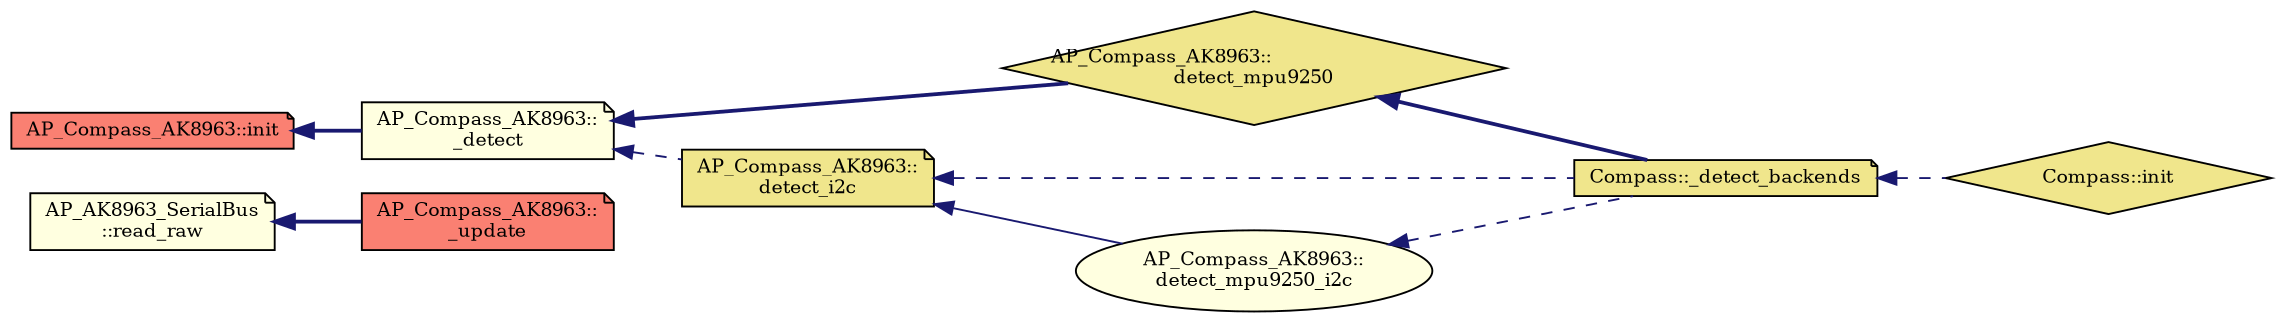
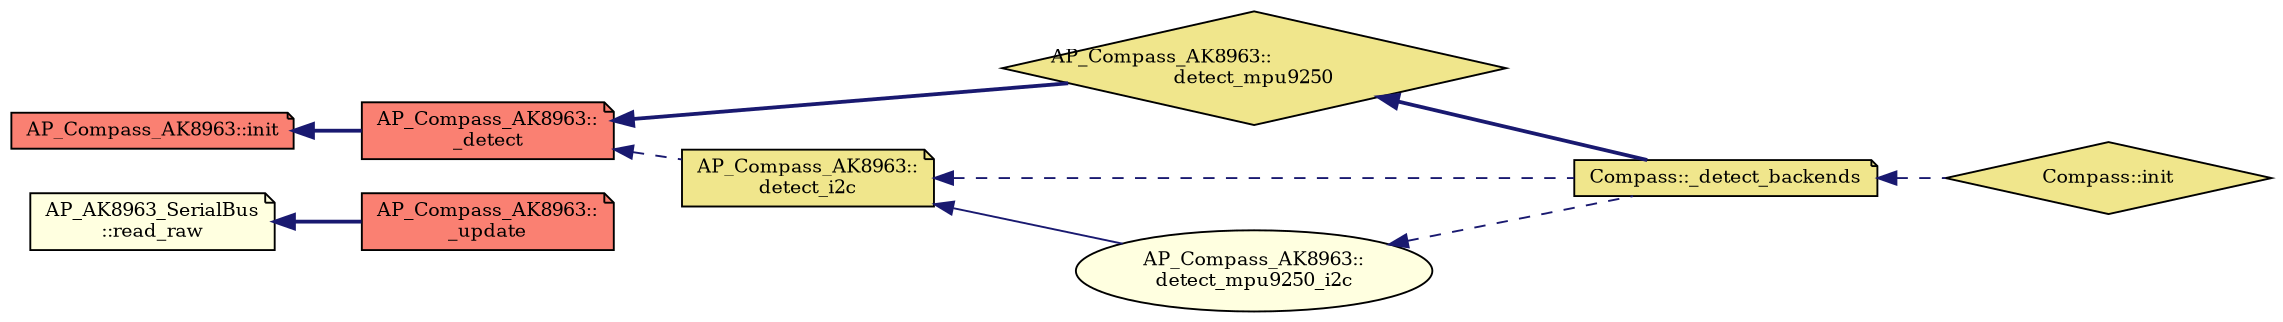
(488, 131) -> (488, 131)
